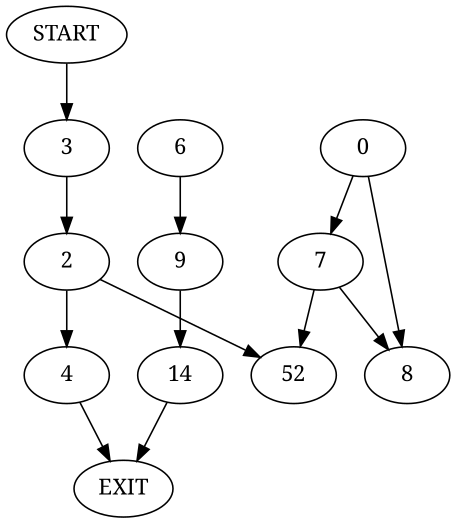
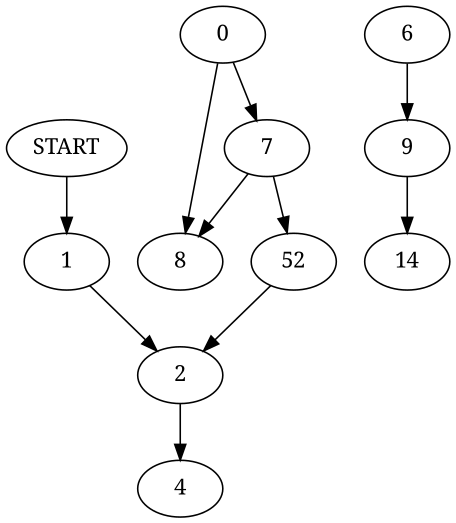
(67, 148) -> (67, 262)
(169, 313) -> (243, 313)
(124, 489) -> none
